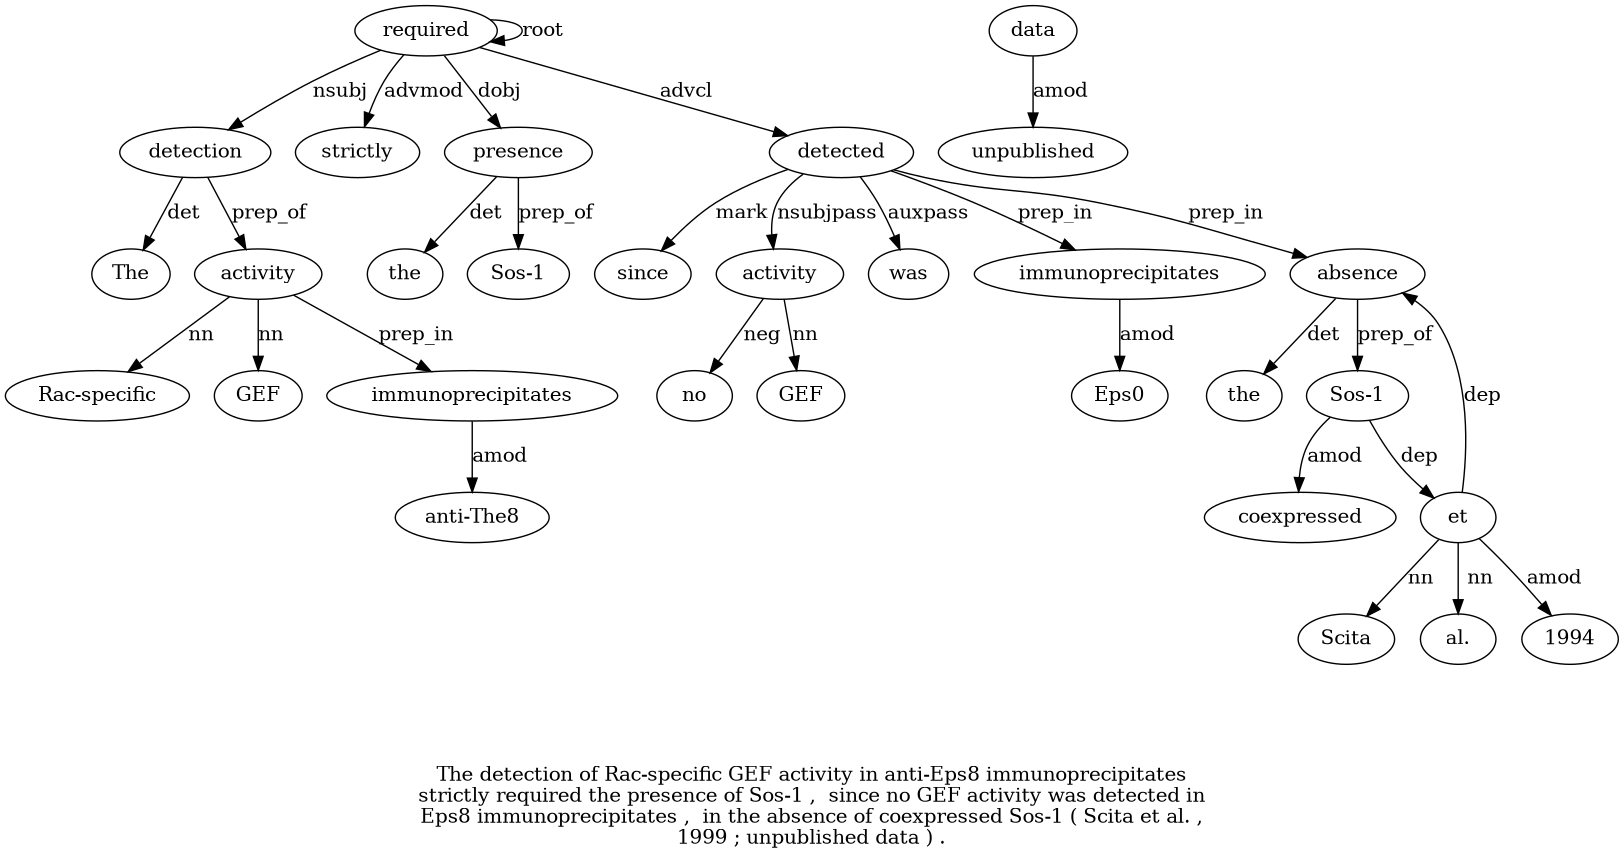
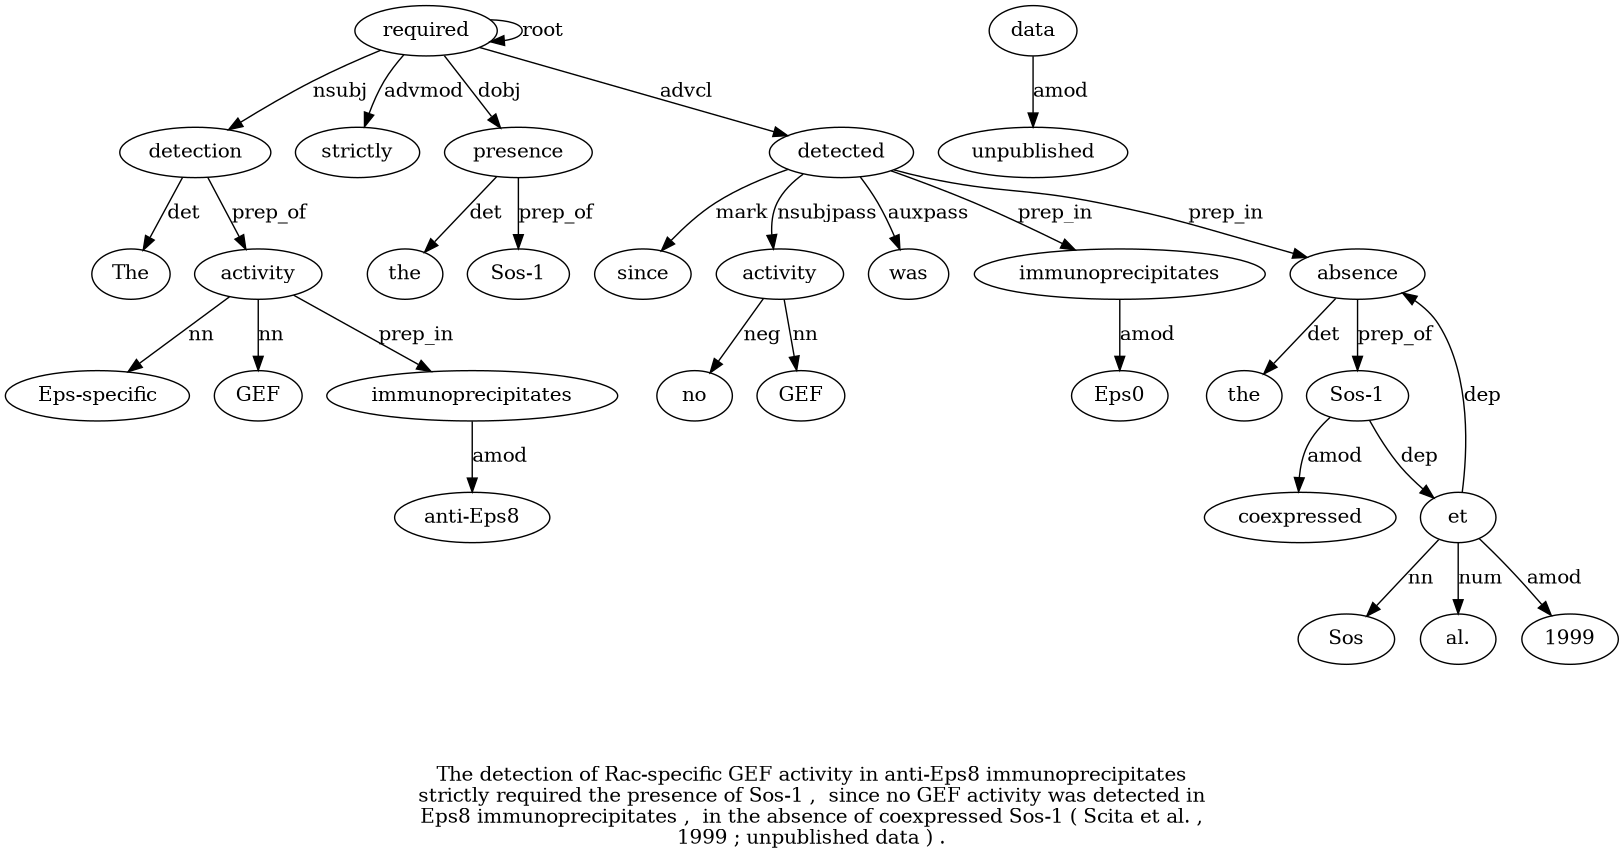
(97, 396) -> (97, 396)
(472, 517) -> (472, 517)
(1481, 578) -> (1481, 578)
(1346, 639) -> (1346, 639)
(1570, 639) -> (1570, 639)
